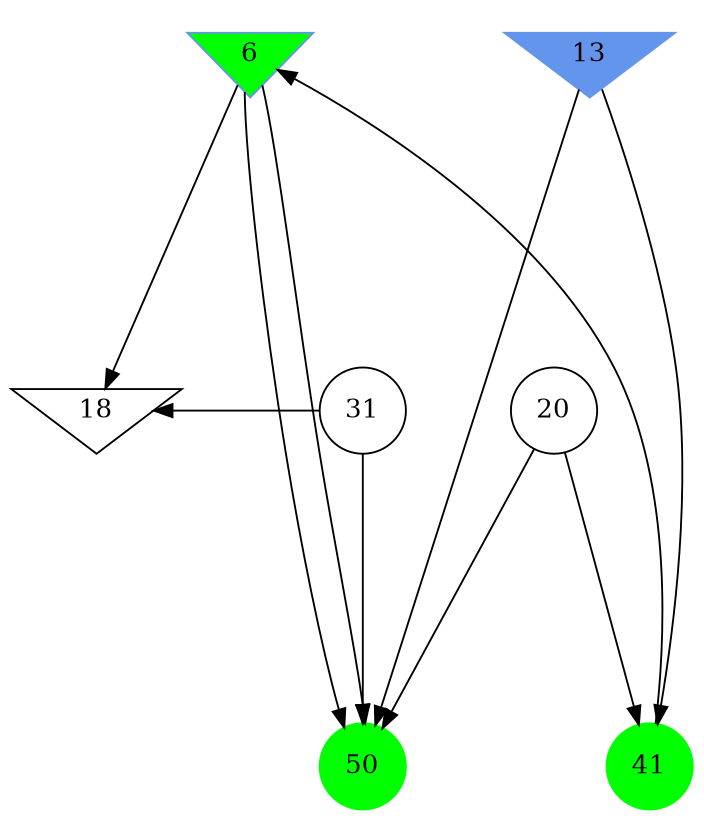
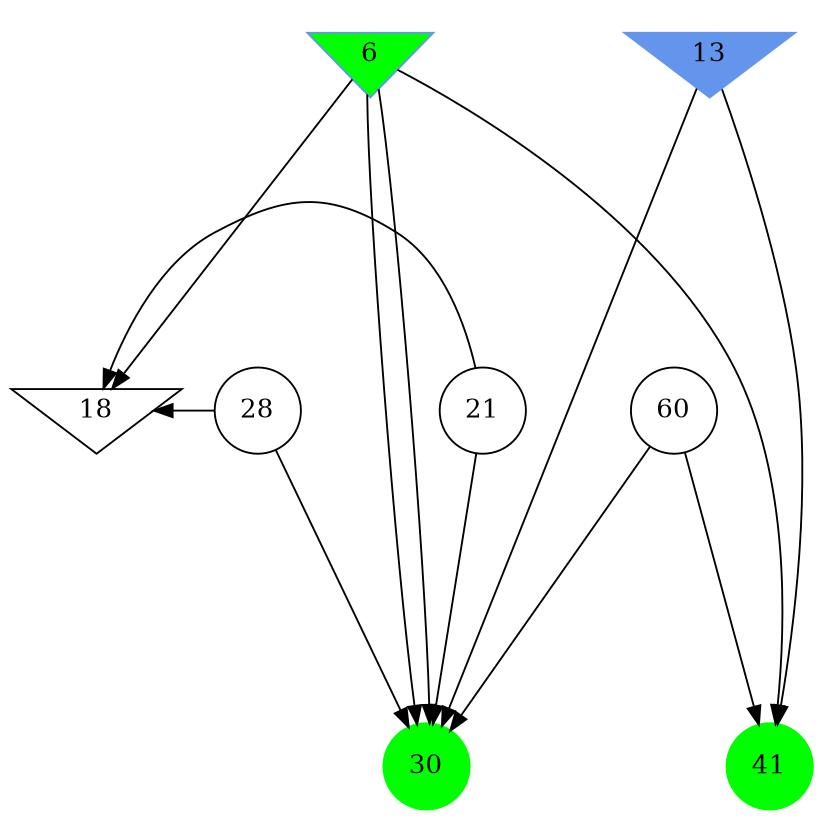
(595, 337) -> (705, 320)
none -> (258, 411)
(363, 411) -> (483, 411)
(554, 411) -> (674, 411)
(363, 766) -> (427, 766)
